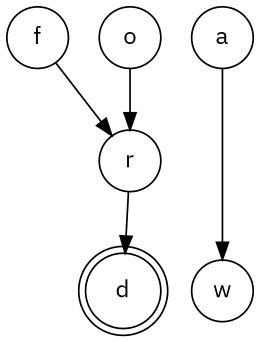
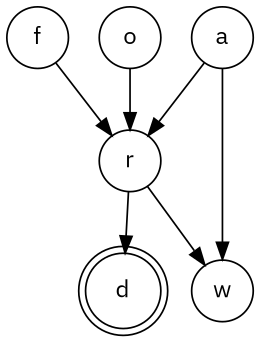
none -> (182, 92)
none -> (171, 219)
